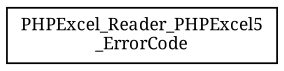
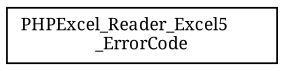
(142, 36) -> (142, 36)
